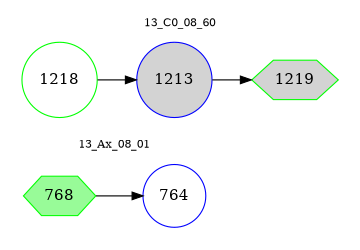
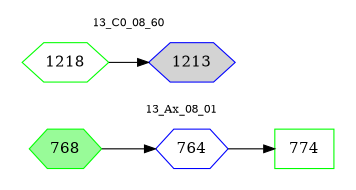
(60, 80) -> (65, 62)
(174, 80) -> (192, 62)
(295, 80) -> none
none -> (304, 149)
(174, 196) -> (192, 149)
